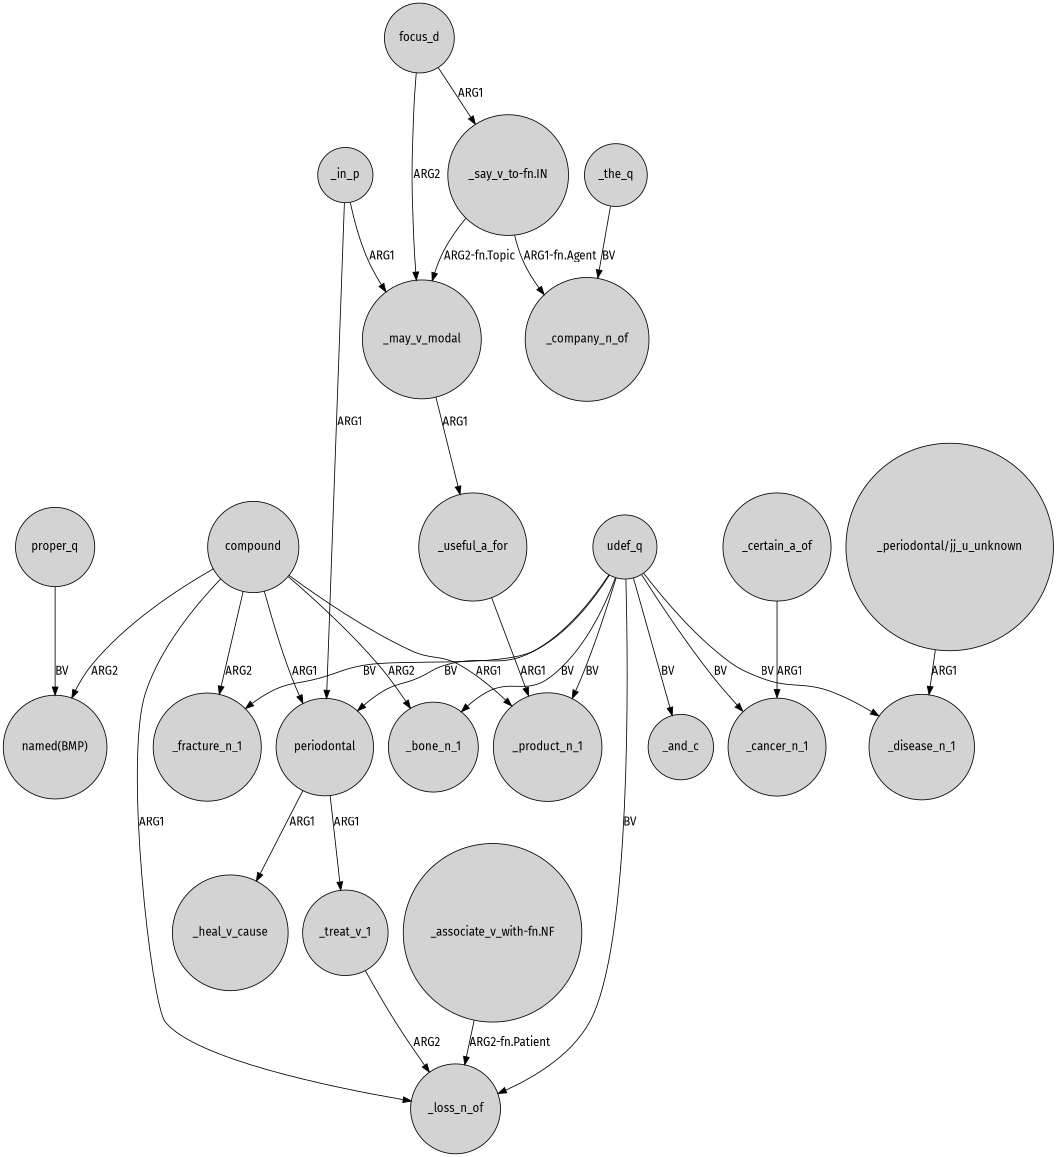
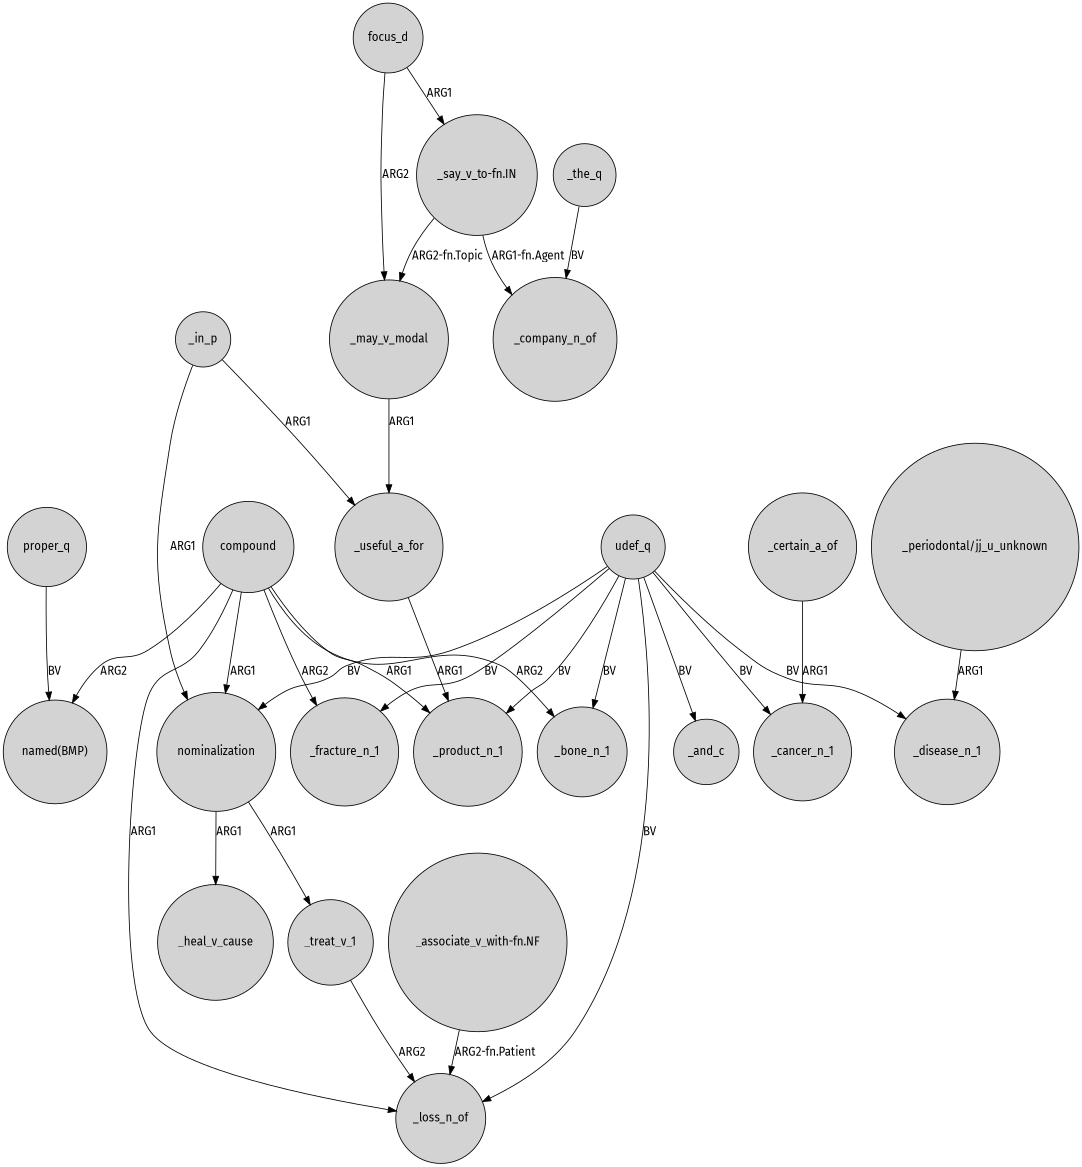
(362, 245) -> (287, 428)
(325, 747) -> (216, 752)
